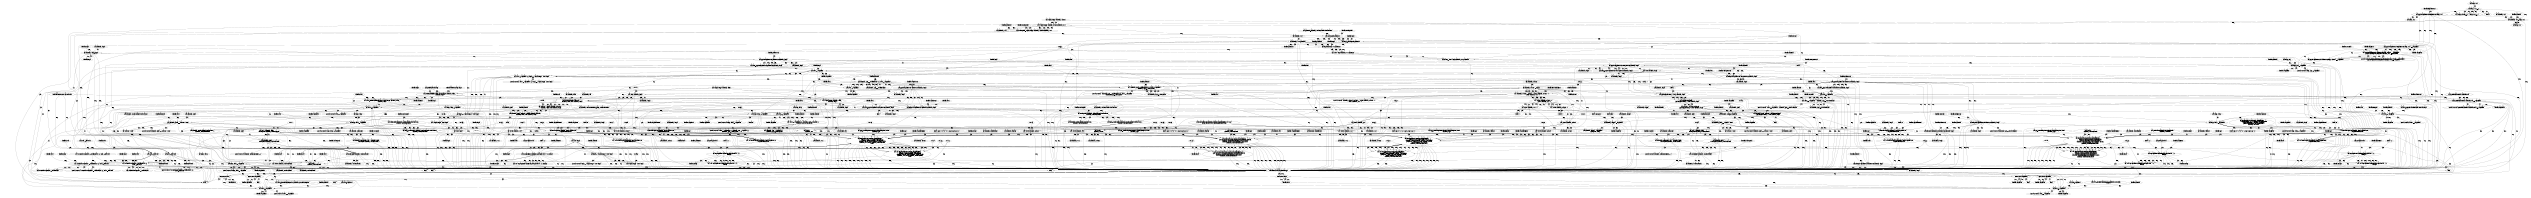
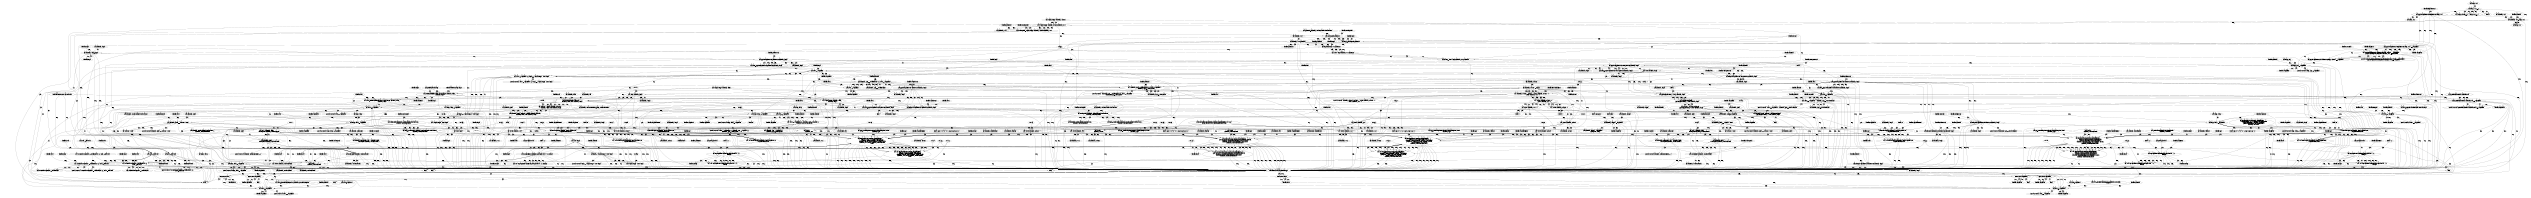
(1176, 34) -> (1060, 35)
(2402, 157) -> none
